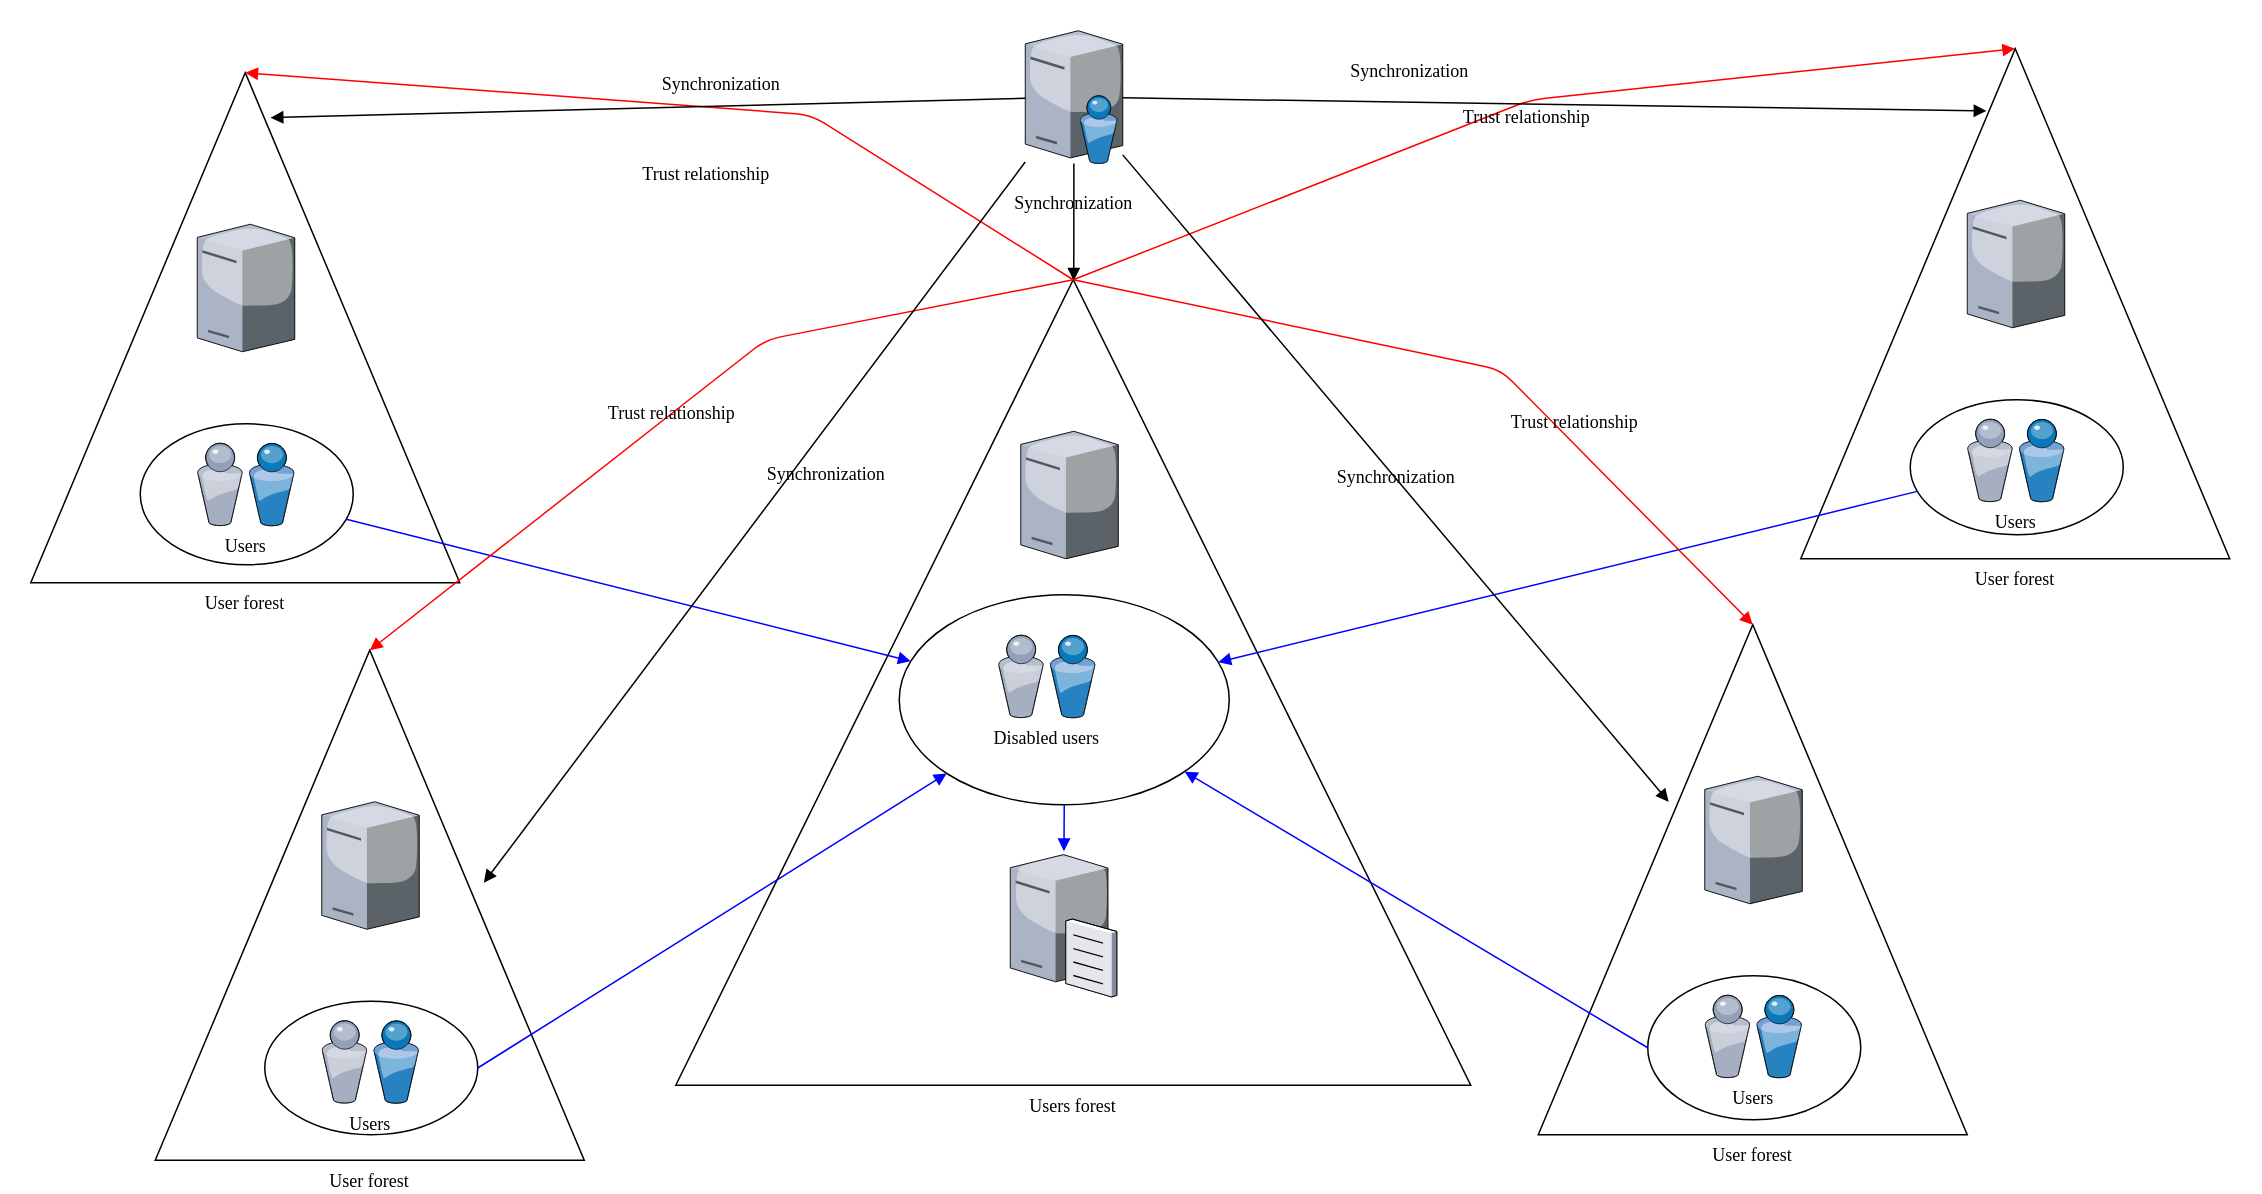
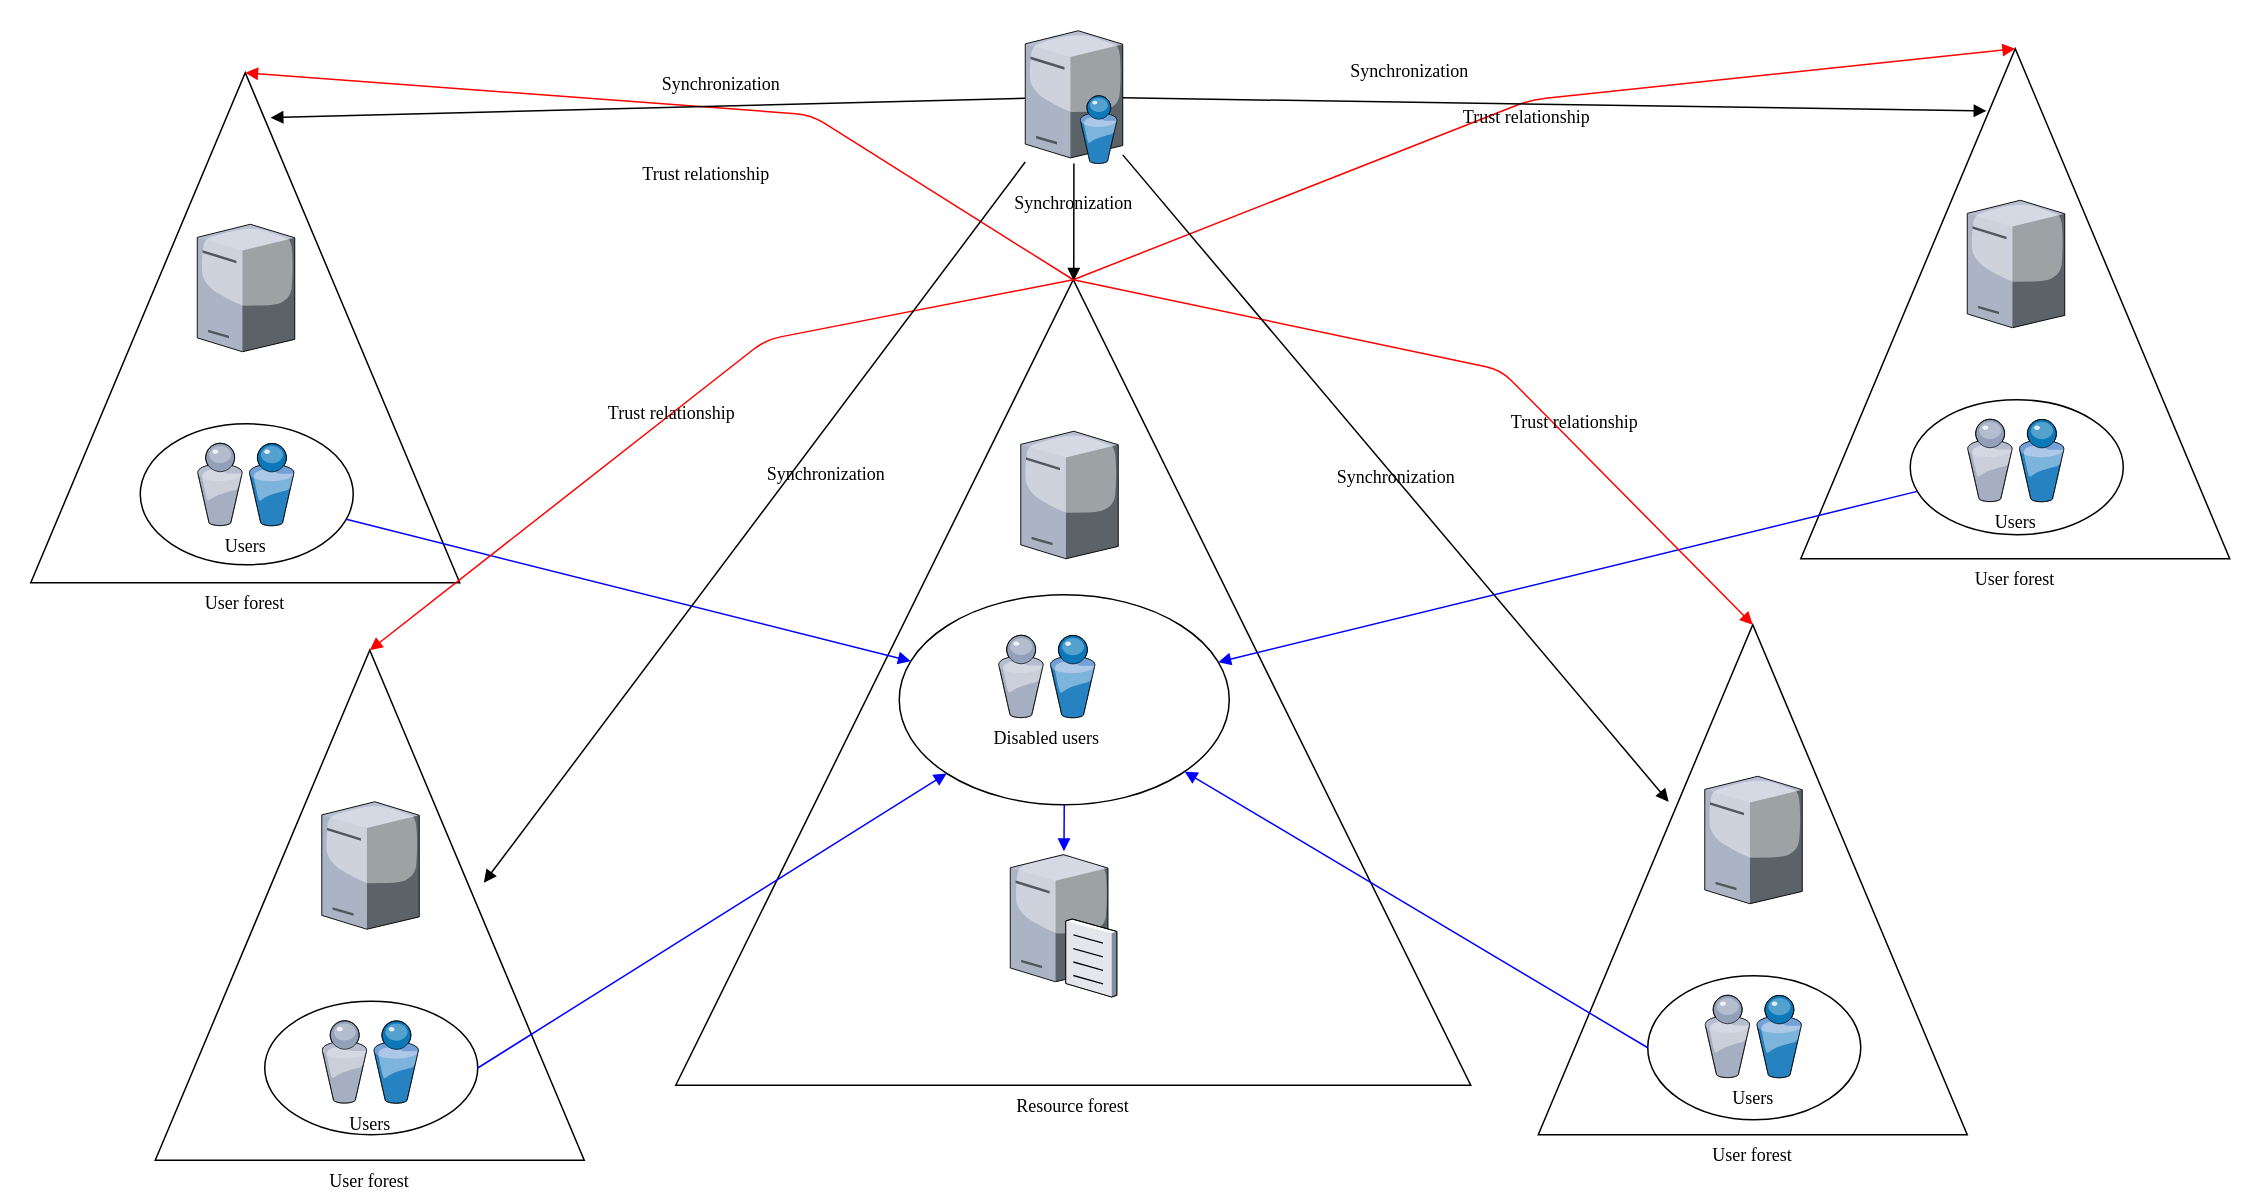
(1073, 1107) -> (1073, 1107)
